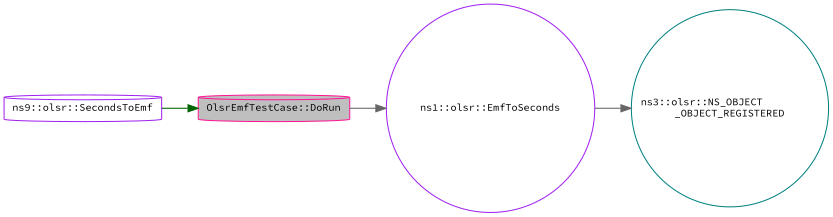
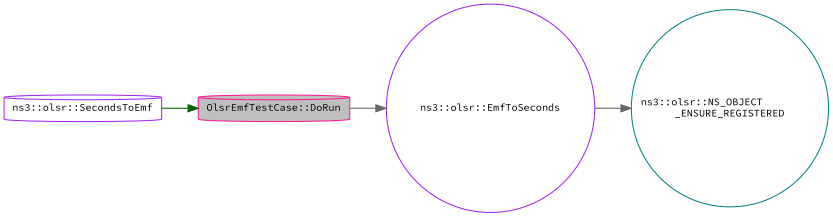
(83, 108) -> (83, 108)
(491, 108) -> (491, 108)
(730, 108) -> (730, 108)
